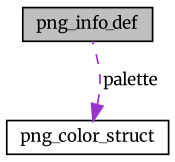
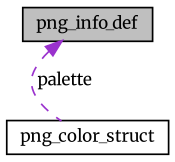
(100, 72) -> (33, 89)
